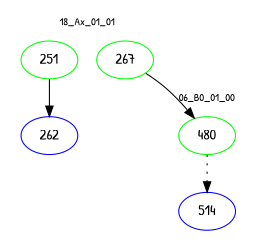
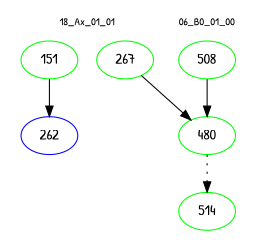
(49, 60) -> (49, 60)
none -> (207, 60)
(207, 211) -> (207, 211)
